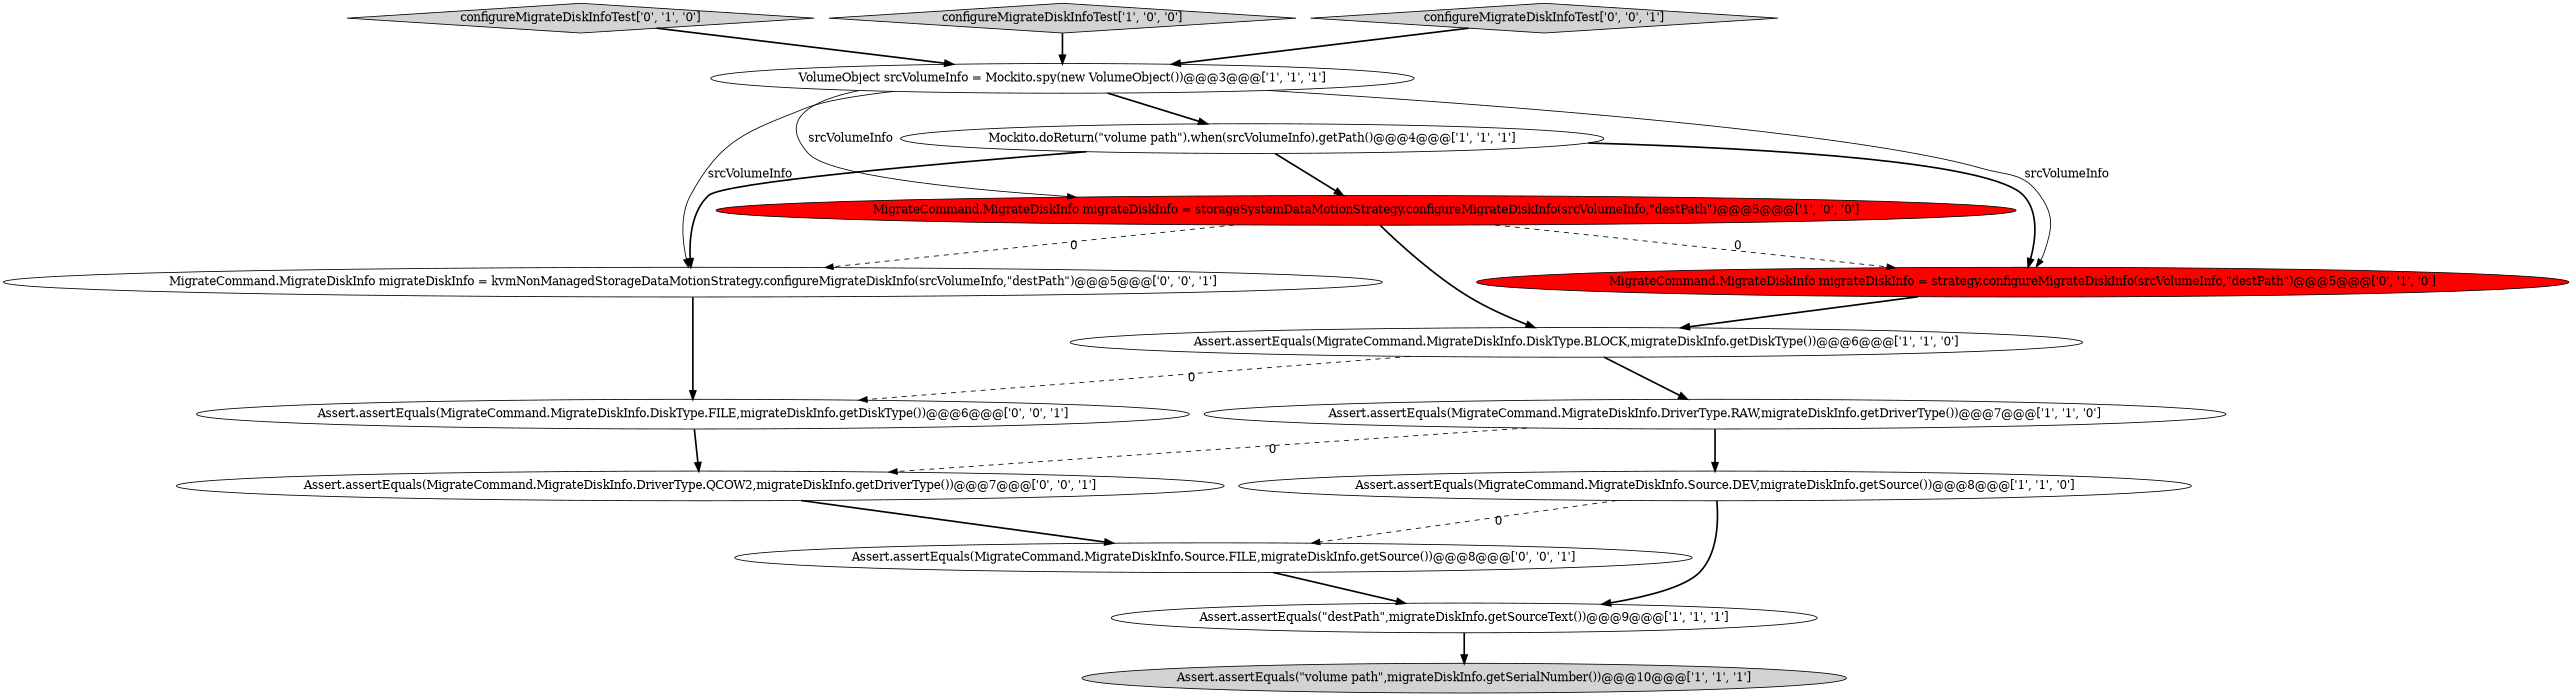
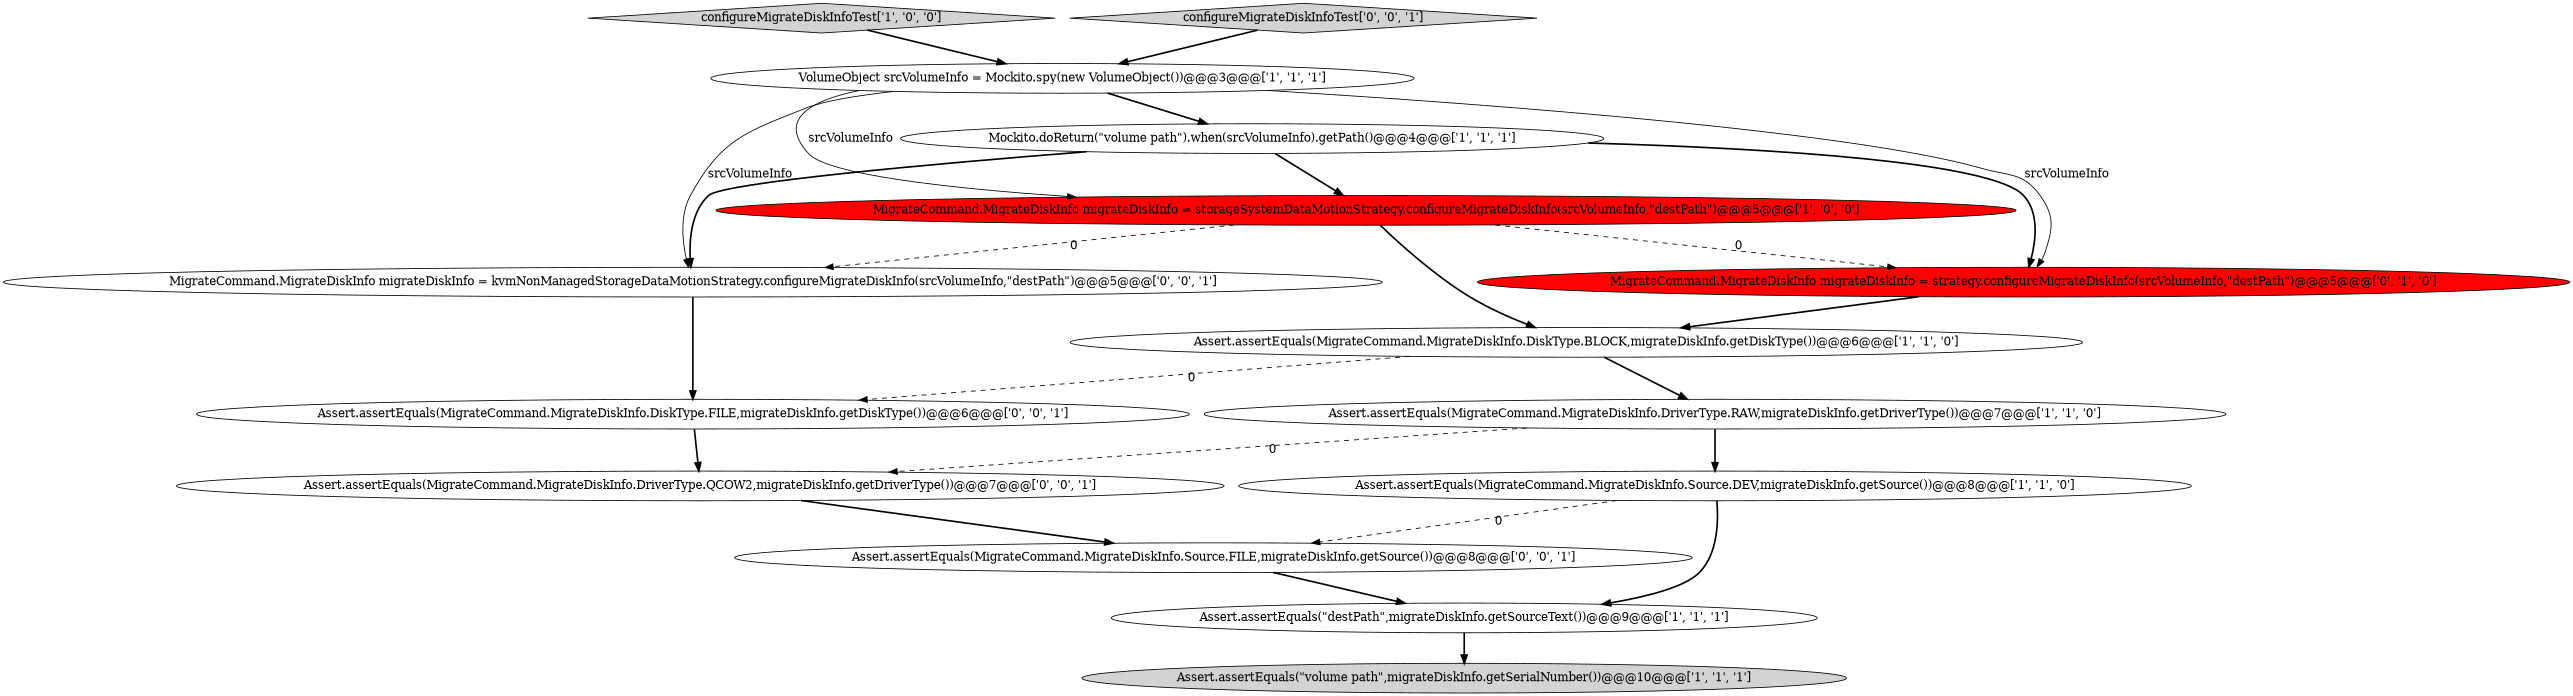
(581, 18) -> none
